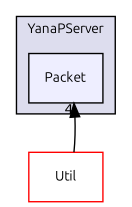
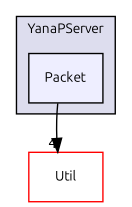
(75, 135) -> (57, 123)
